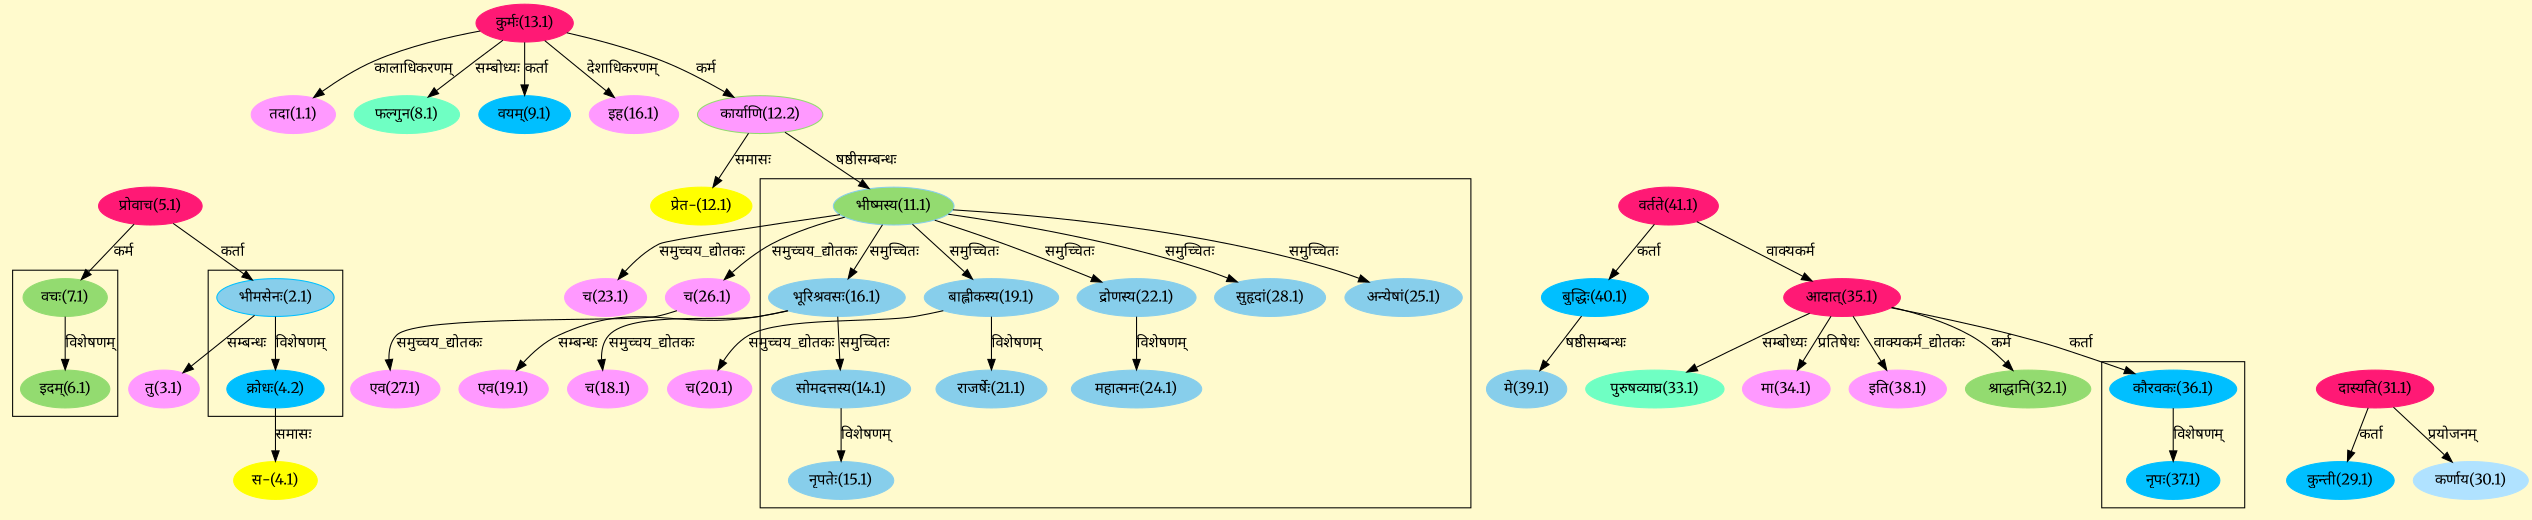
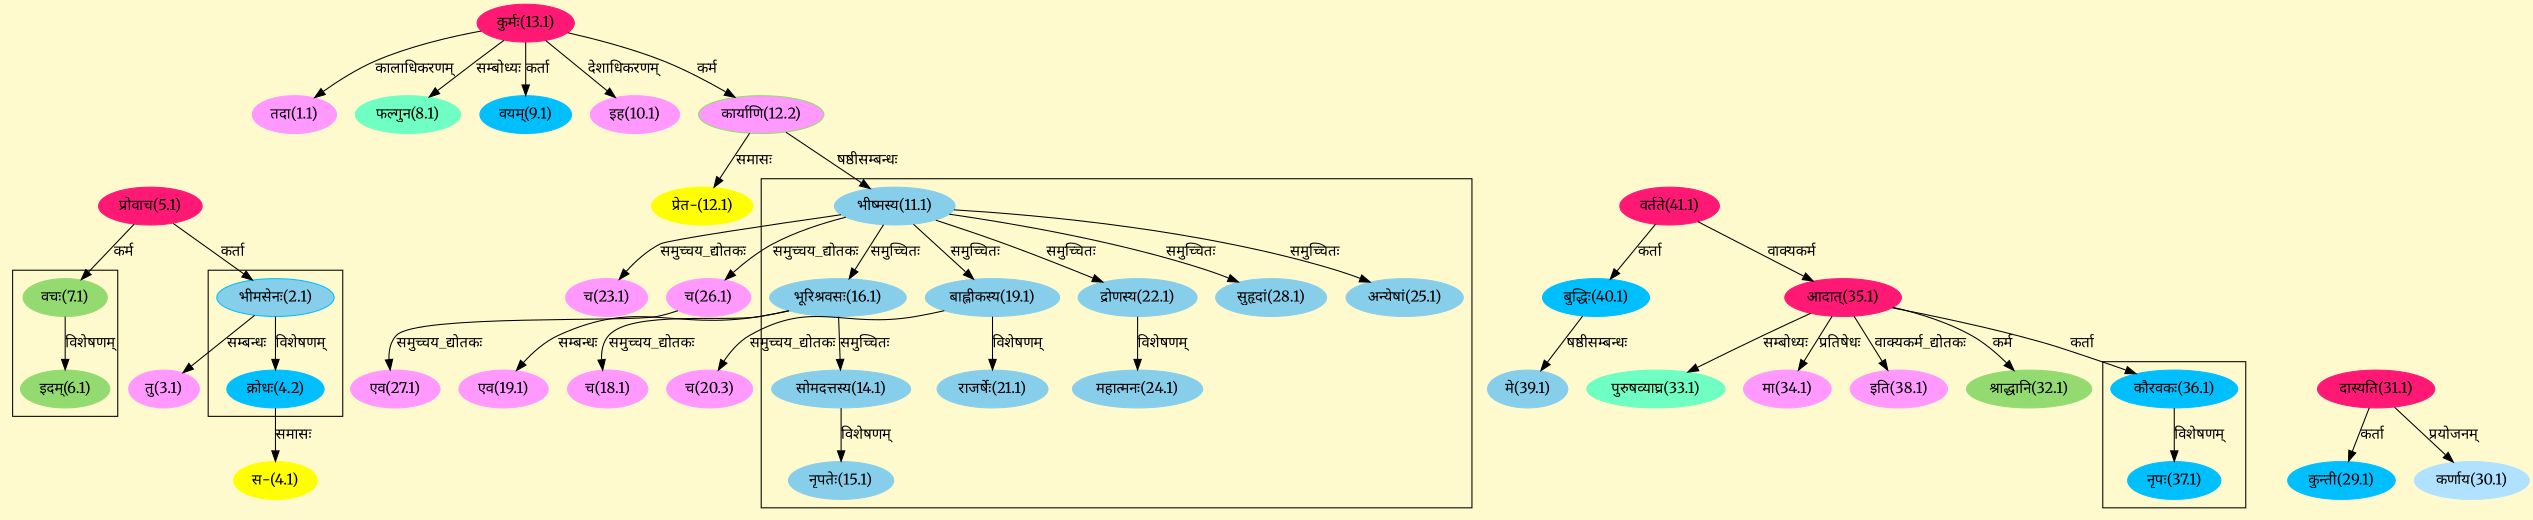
(634, 115) -> (635, 115)
(894, 206) -> (895, 206)
(710, 389) -> (710, 389)
